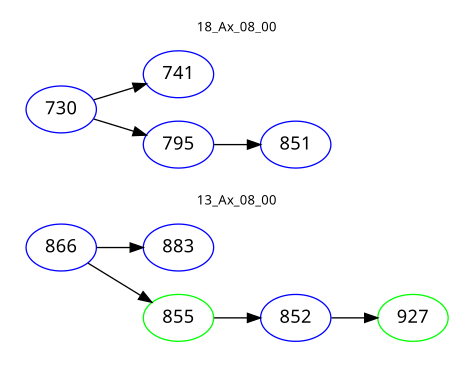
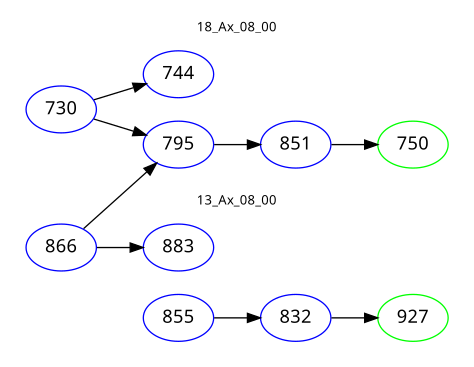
(178, 74) -> (178, 74)
none -> (413, 145)
(114, 279) -> (115, 200)
(178, 318) -> (178, 318)
(296, 318) -> (296, 318)
